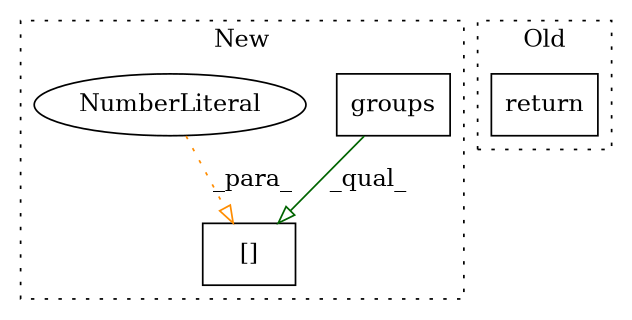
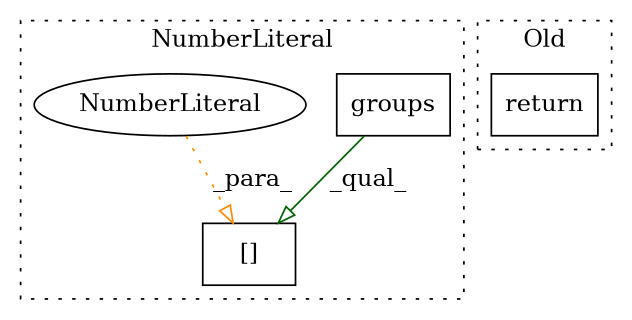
(242, 40) -> (242, 40)
